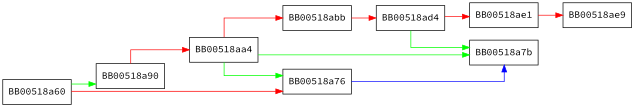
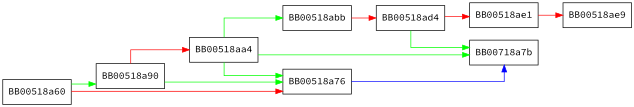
(240, 18) -> (240, 18)
(504, 53) -> (504, 53)
none -> (220, 82)
